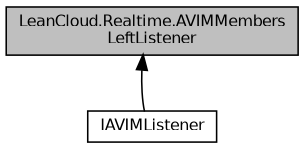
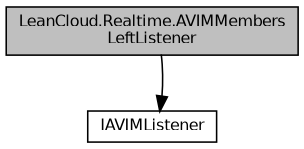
(142, 91) -> (163, 75)
